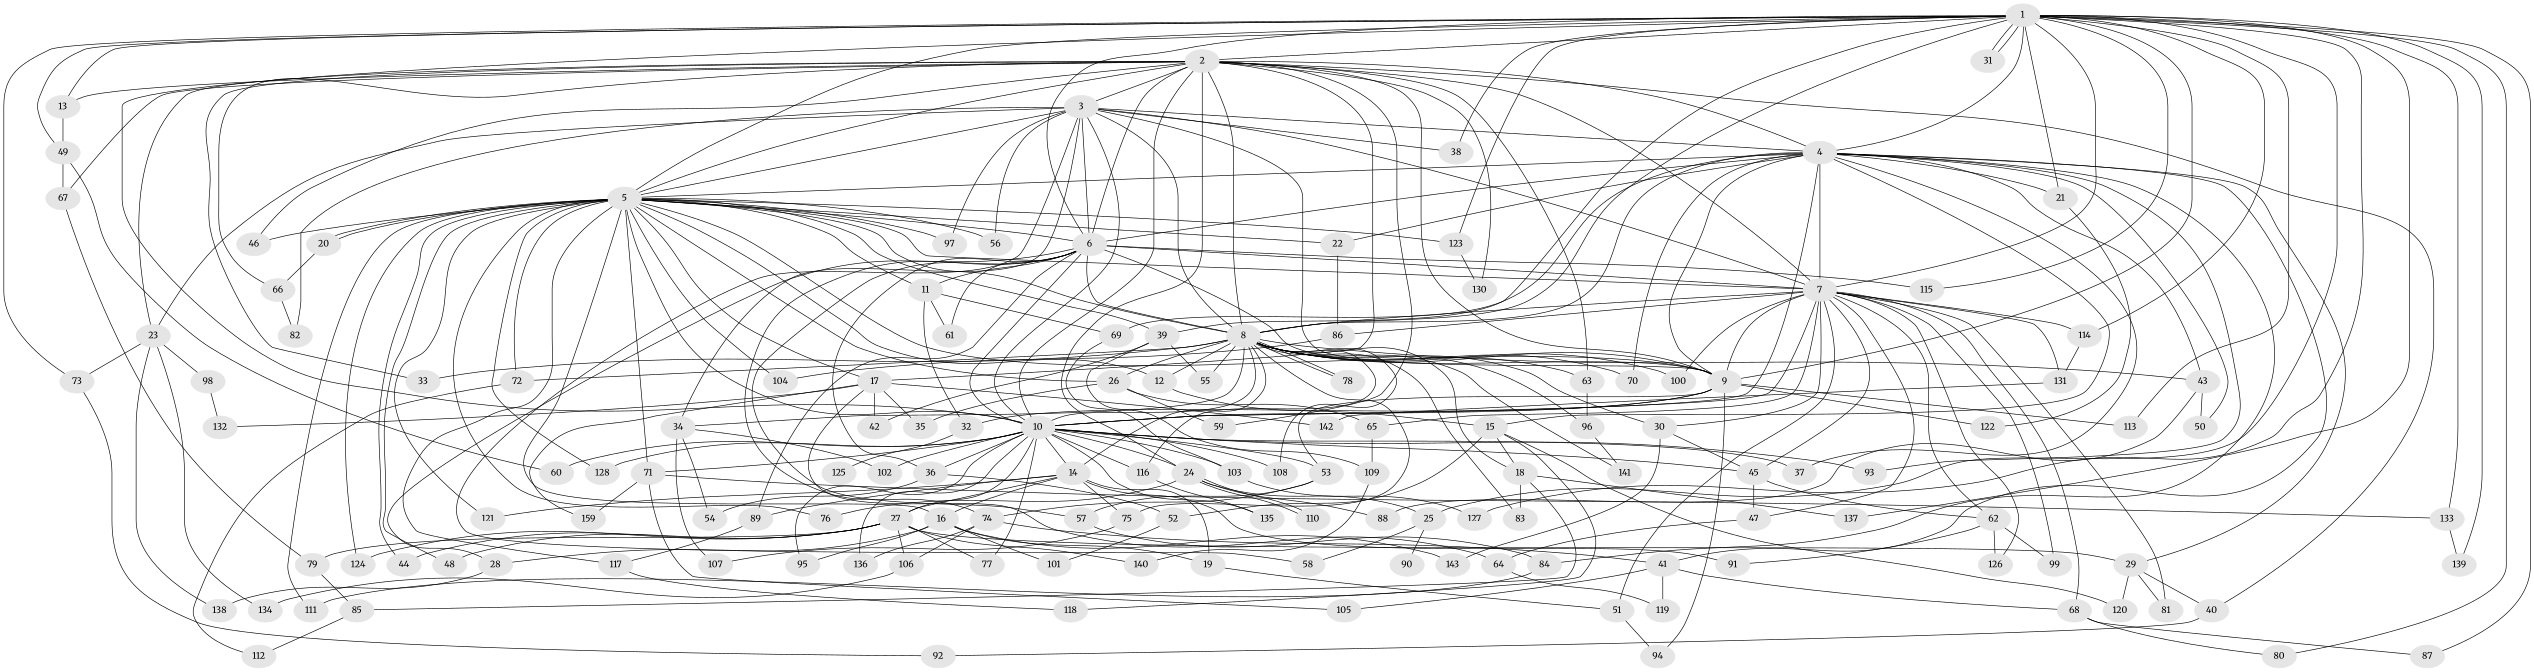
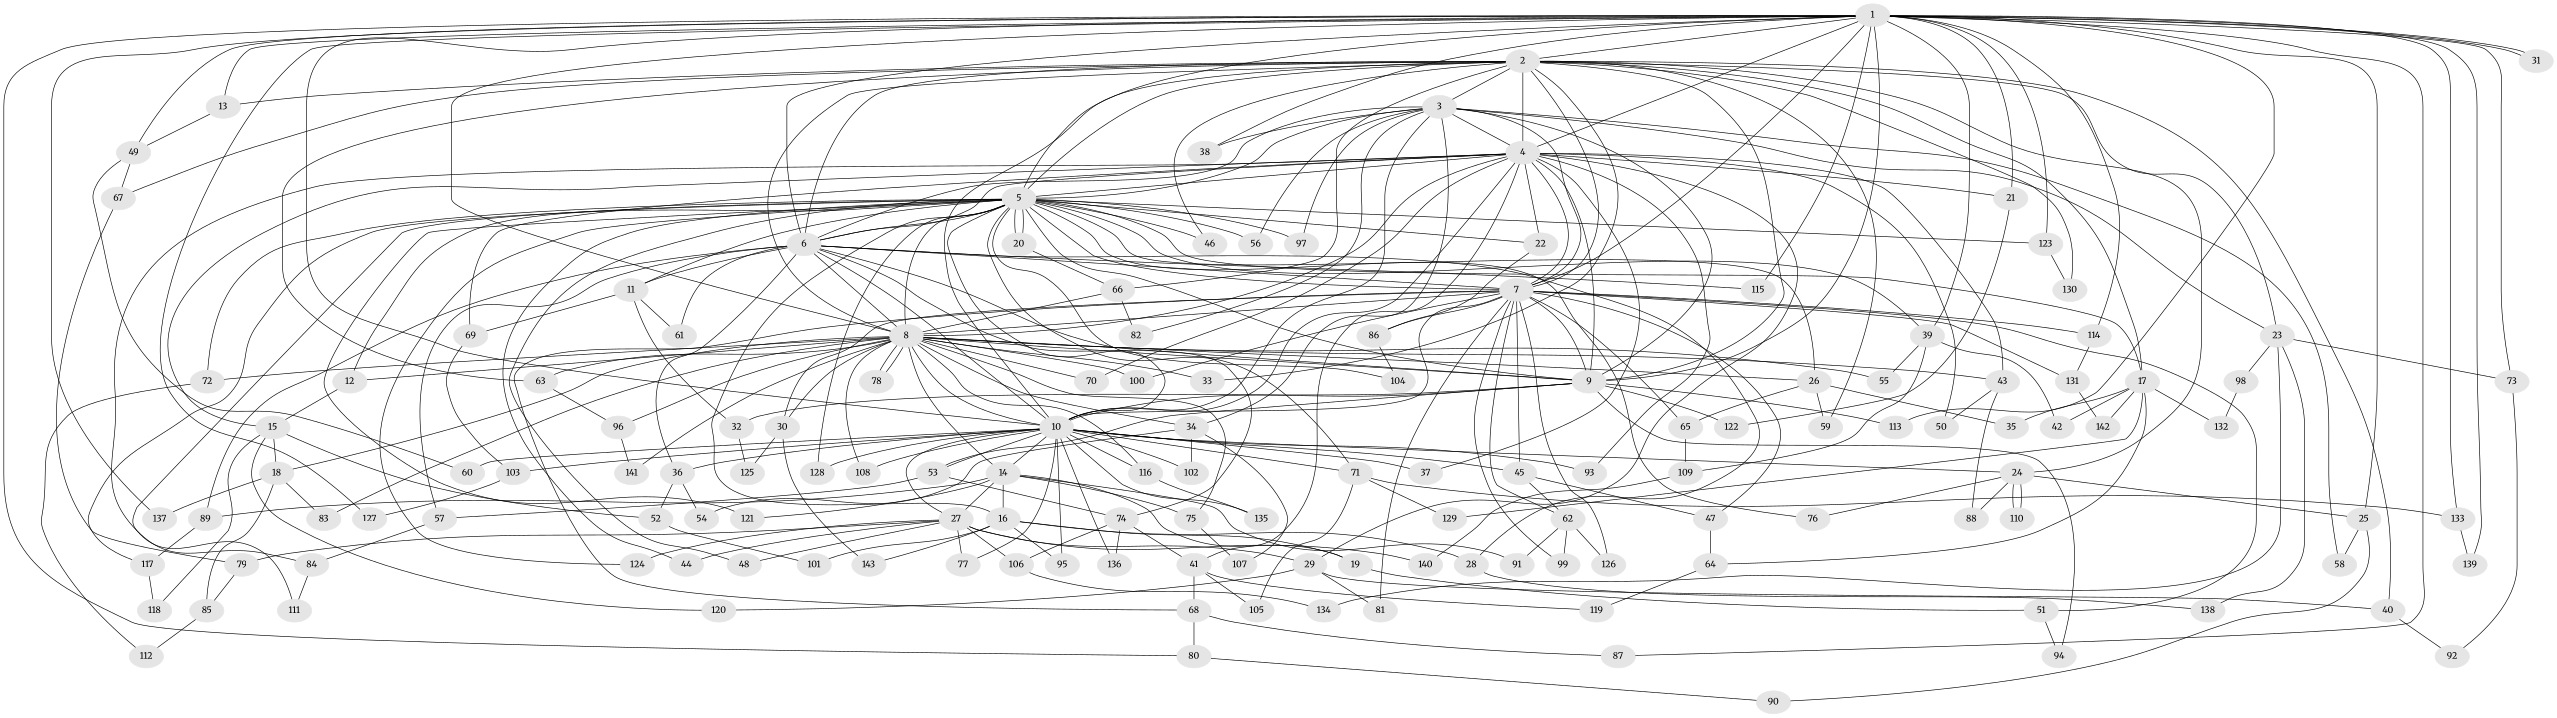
(1178, 210) -> (999, 316)
(1693, 444) -> (765, 450)
(588, 519) -> (1450, 519)
none -> (1484, 679)
